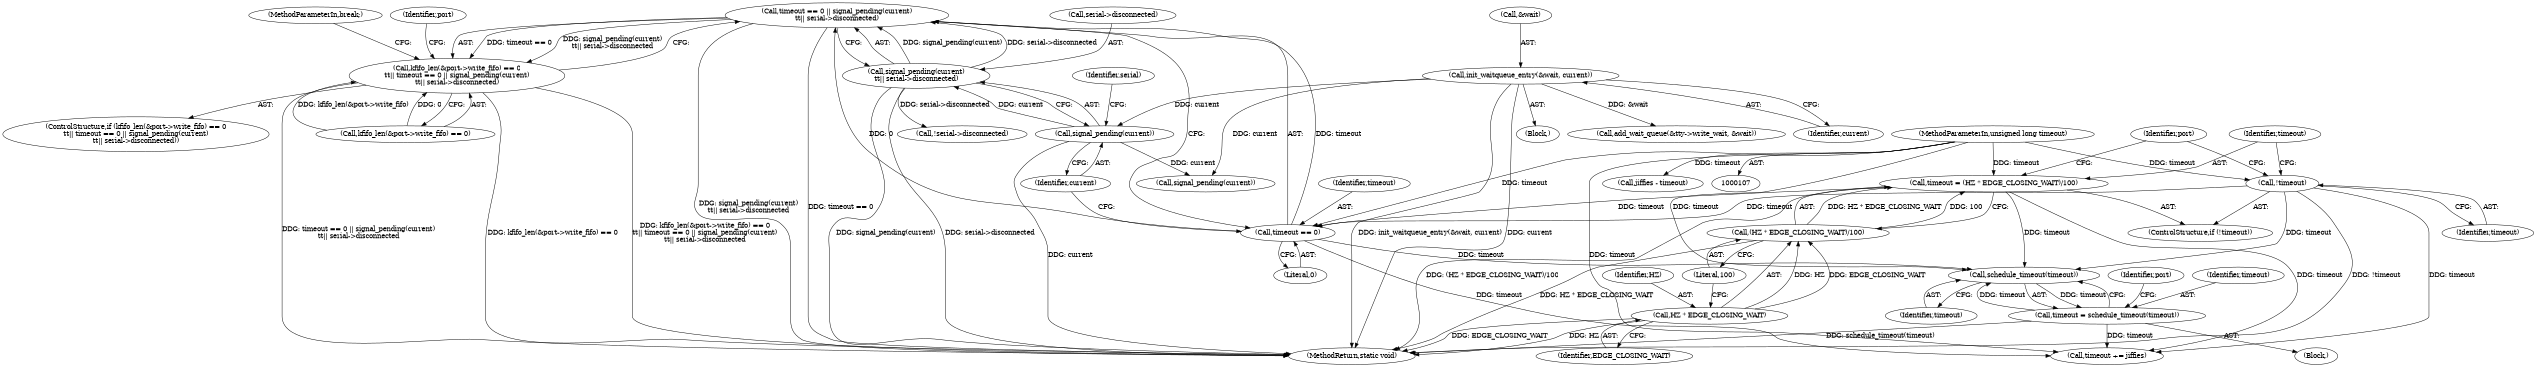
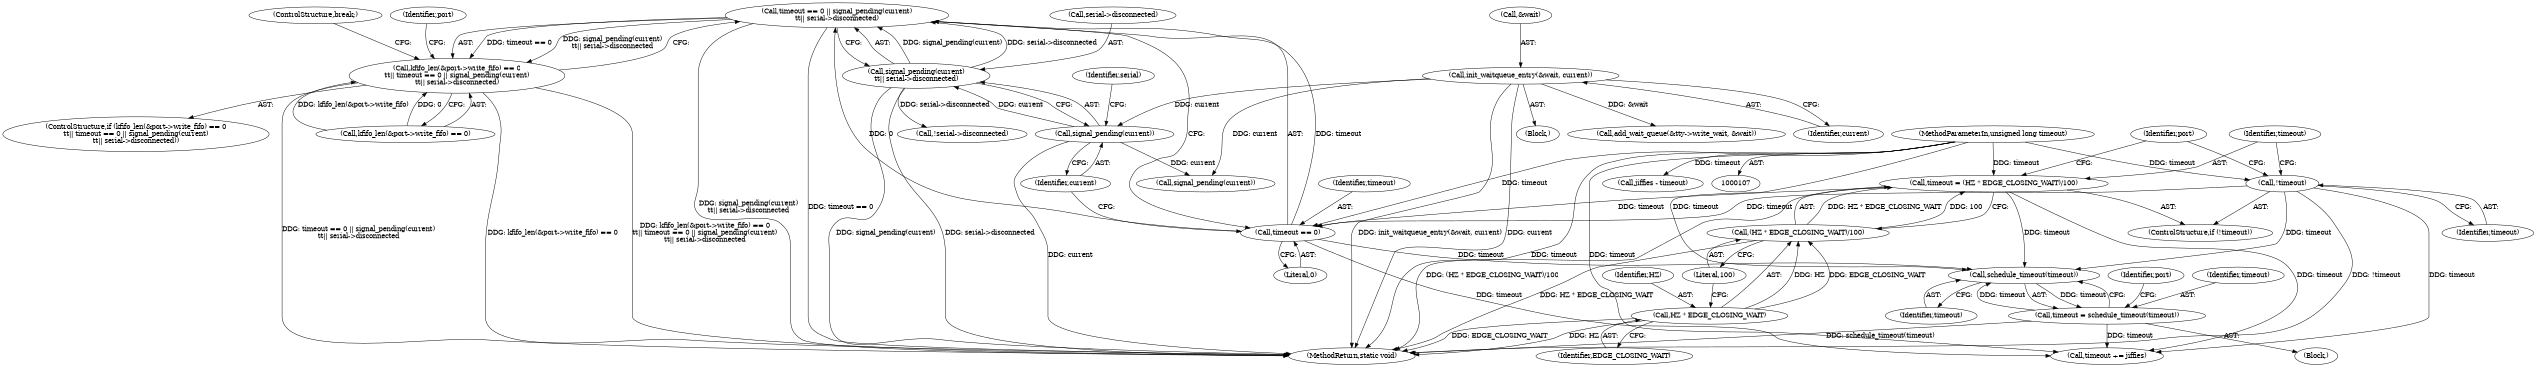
(315, 15) -> (315, 15)
none -> (1612, 162)
